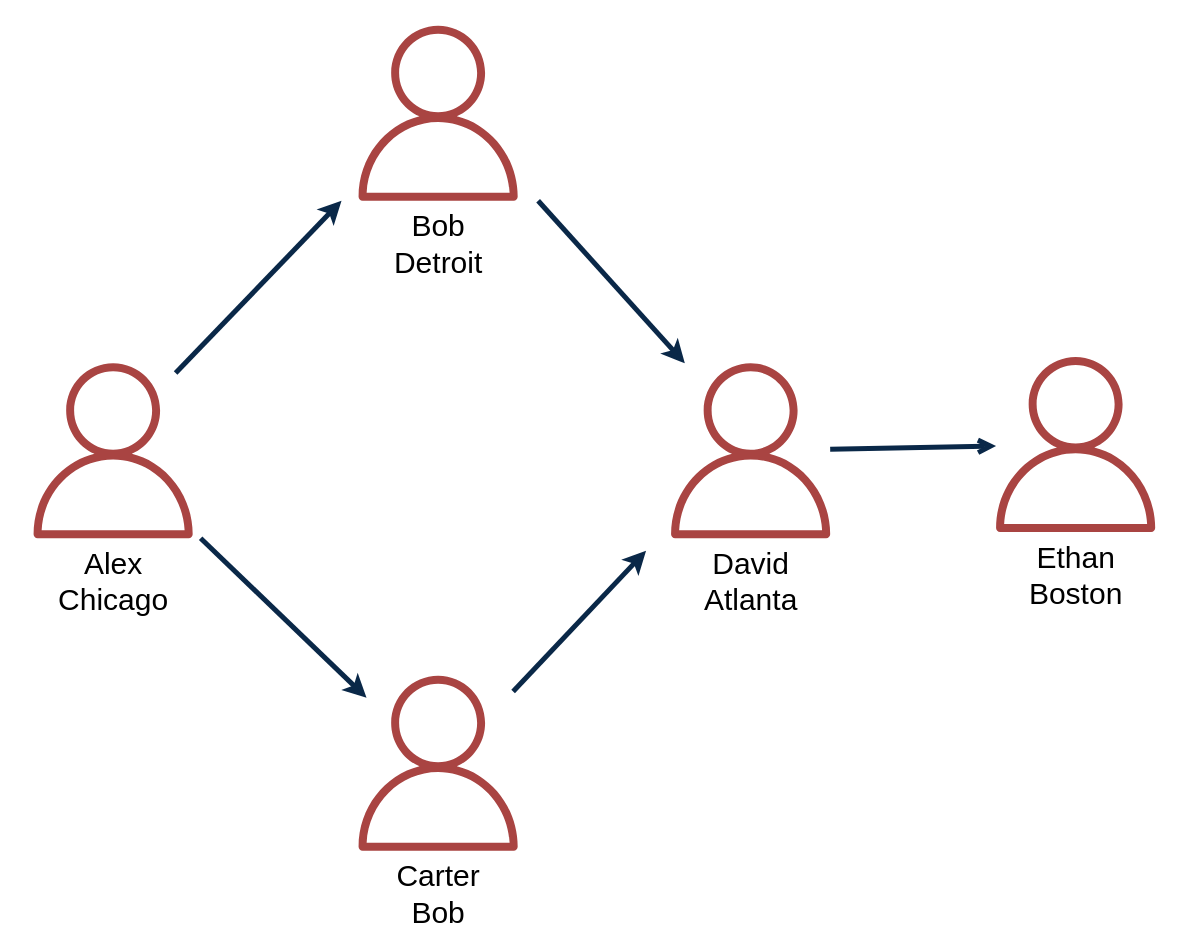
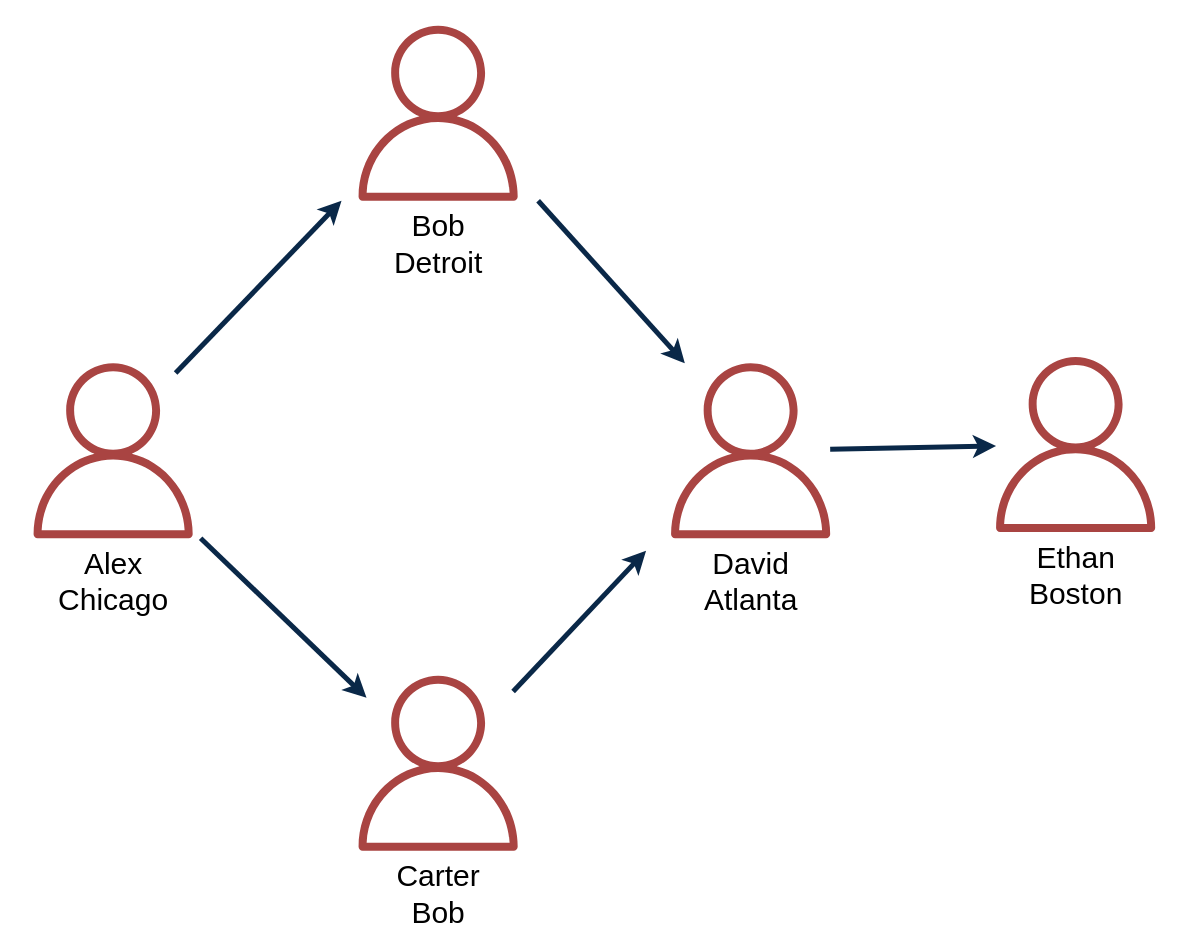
(971, 446) -> (970, 446)
